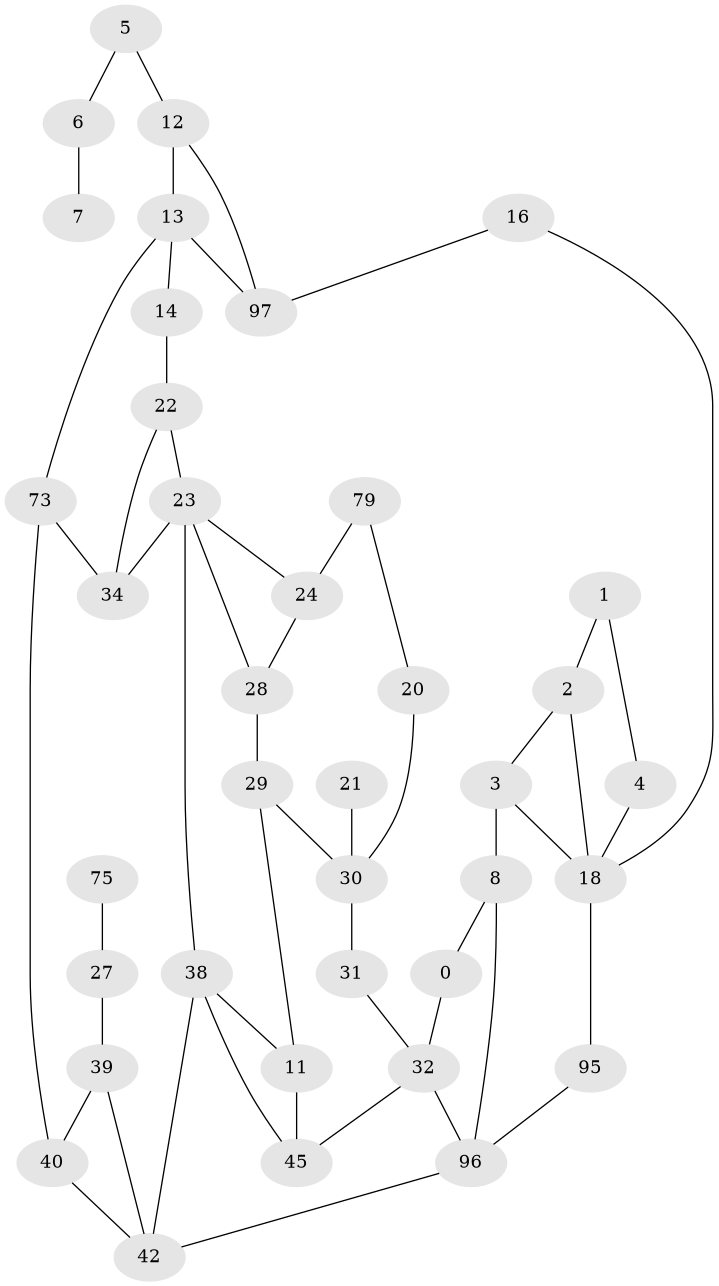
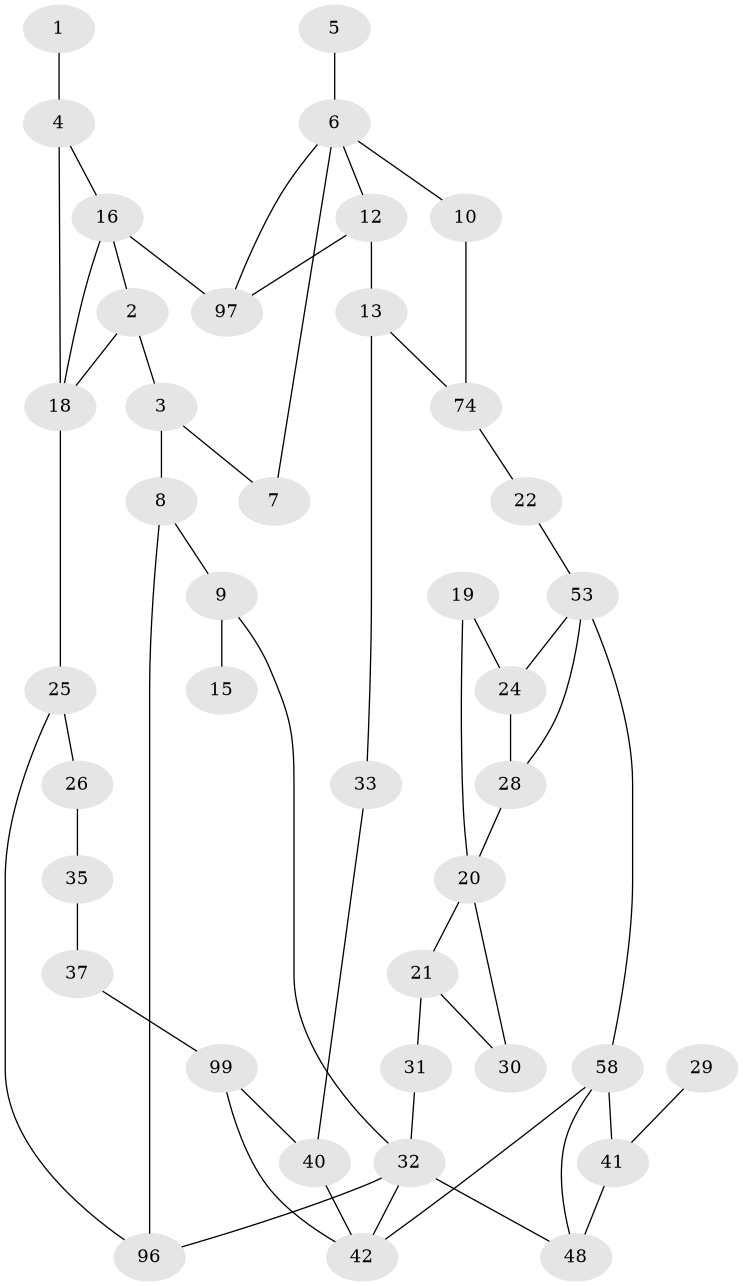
(150, 76) -> (353, 171)
none -> (83, 171)
none -> (466, 218)
(217, 265) -> (270, 213)
(167, 312) -> (466, 407)
(41, 501) -> (366, 785)
(185, 501) -> (583, 596)
(365, 501) -> (463, 596)
(113, 596) -> none
(587, 643) -> (120, 265)
none -> (222, 690)
(257, 738) -> (490, 832)
none -> (77, 785)
(304, 832) -> none
(543, 832) -> (218, 454)
(102, 879) -> (77, 879)
(352, 927) -> (419, 1021)
none -> (446, 927)
(102, 974) -> (77, 974)
(197, 974) -> (608, 1068)
(446, 974) -> (222, 596)
(102, 1068) -> (222, 1068)
(297, 1068) -> (613, 1163)
(591, 1068) -> (60, 690)
(297, 1163) -> (576, 1257)
(310, 1210) -> (386, 1210)
